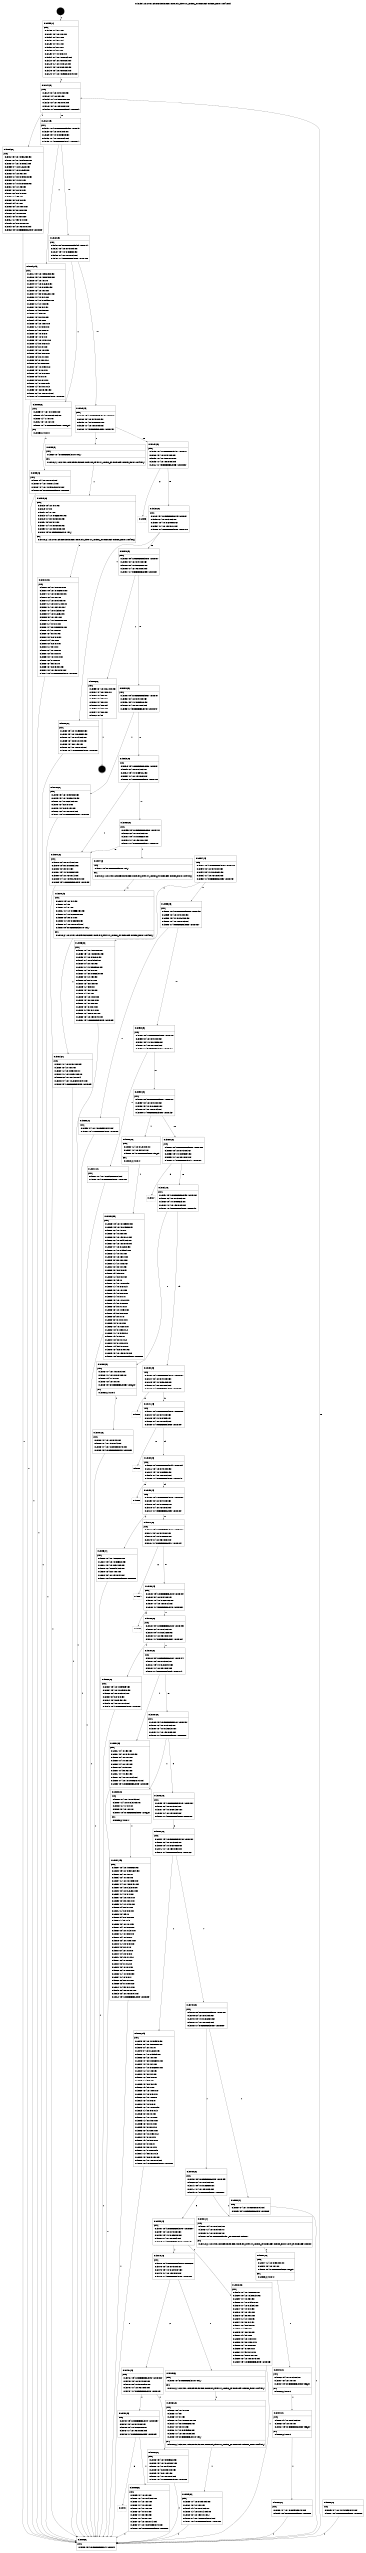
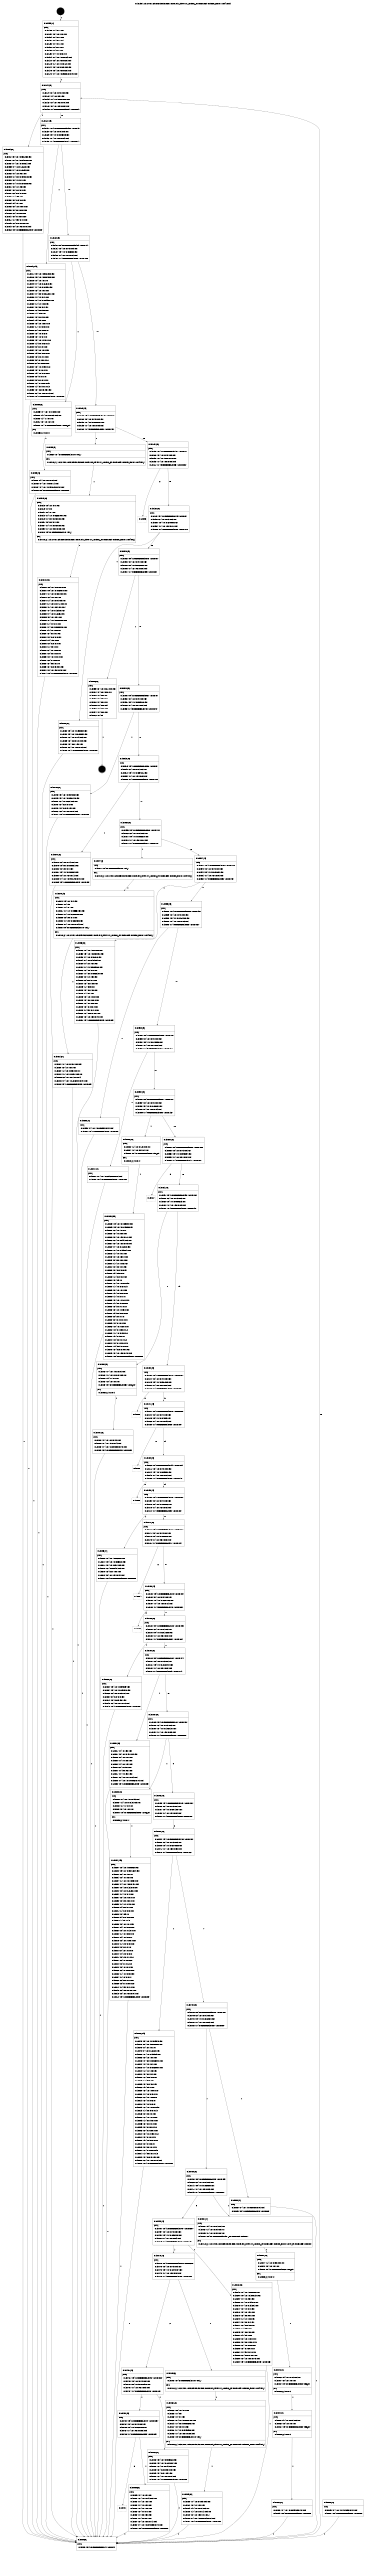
(106, 851) -> (180, 846)
